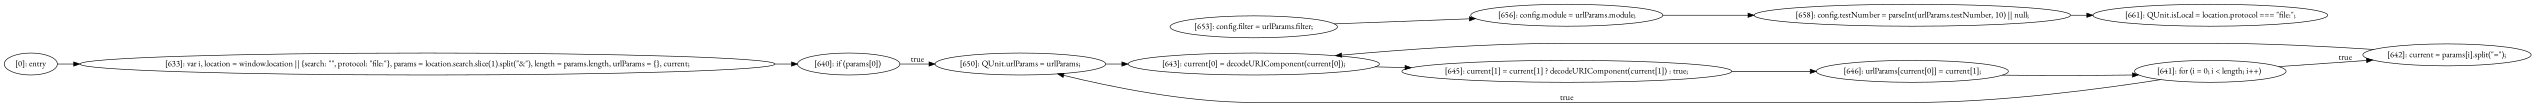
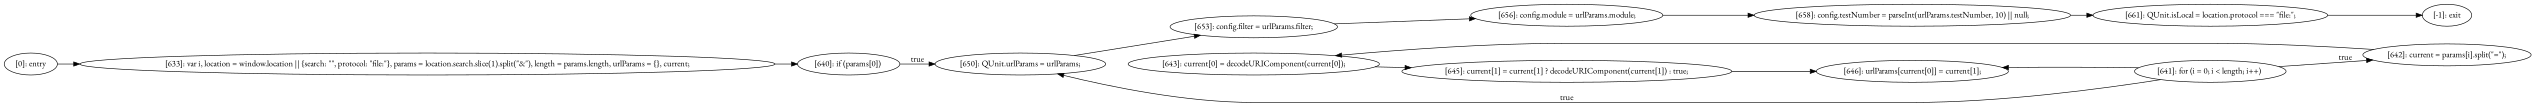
none -> (2447, 15)
(1114, 64) -> (1134, 46)
(2067, 75) -> (2074, 67)
